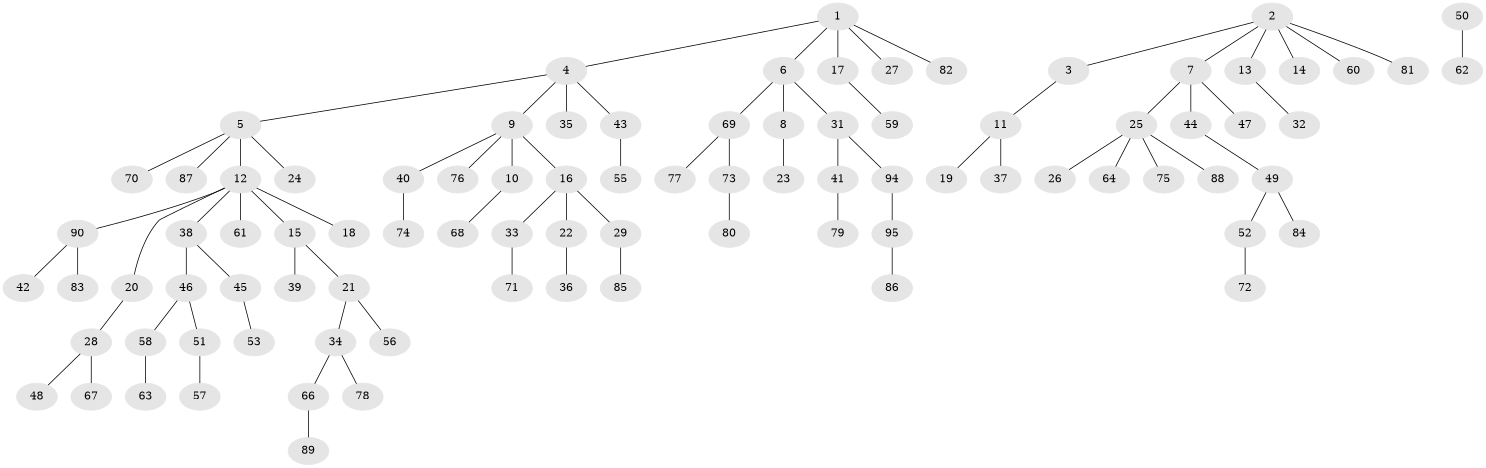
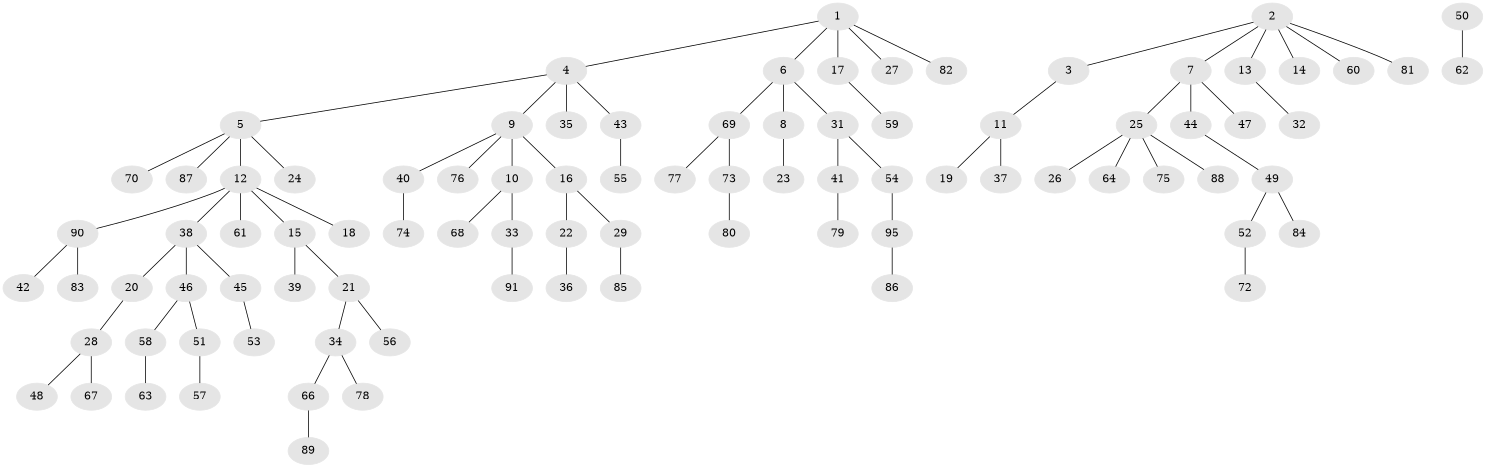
(892, 179) -> (892, 179)
(539, 207) -> (512, 207)
(165, 217) -> (159, 261)
(512, 288) -> (512, 288)
